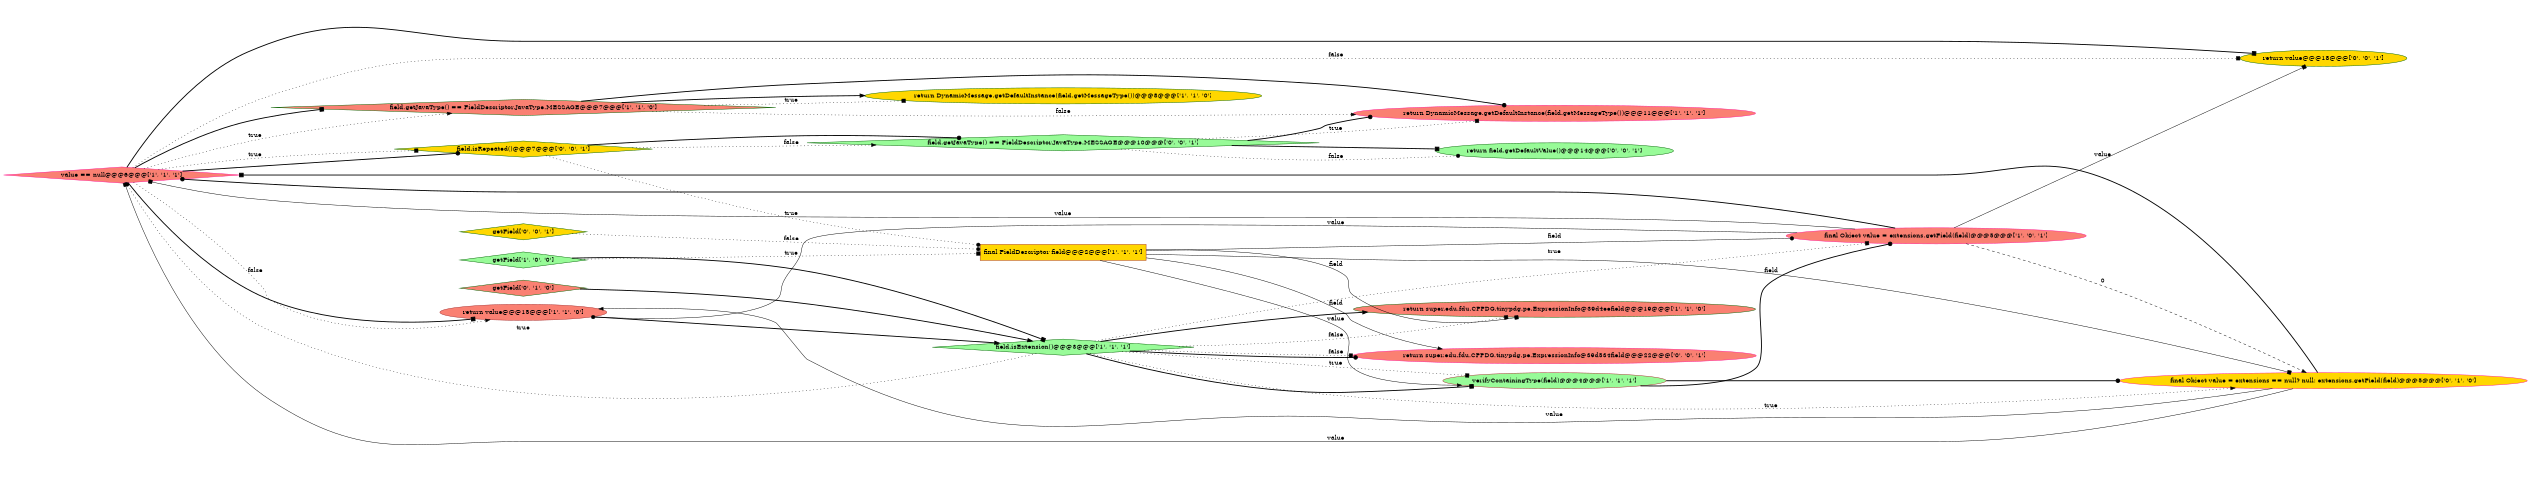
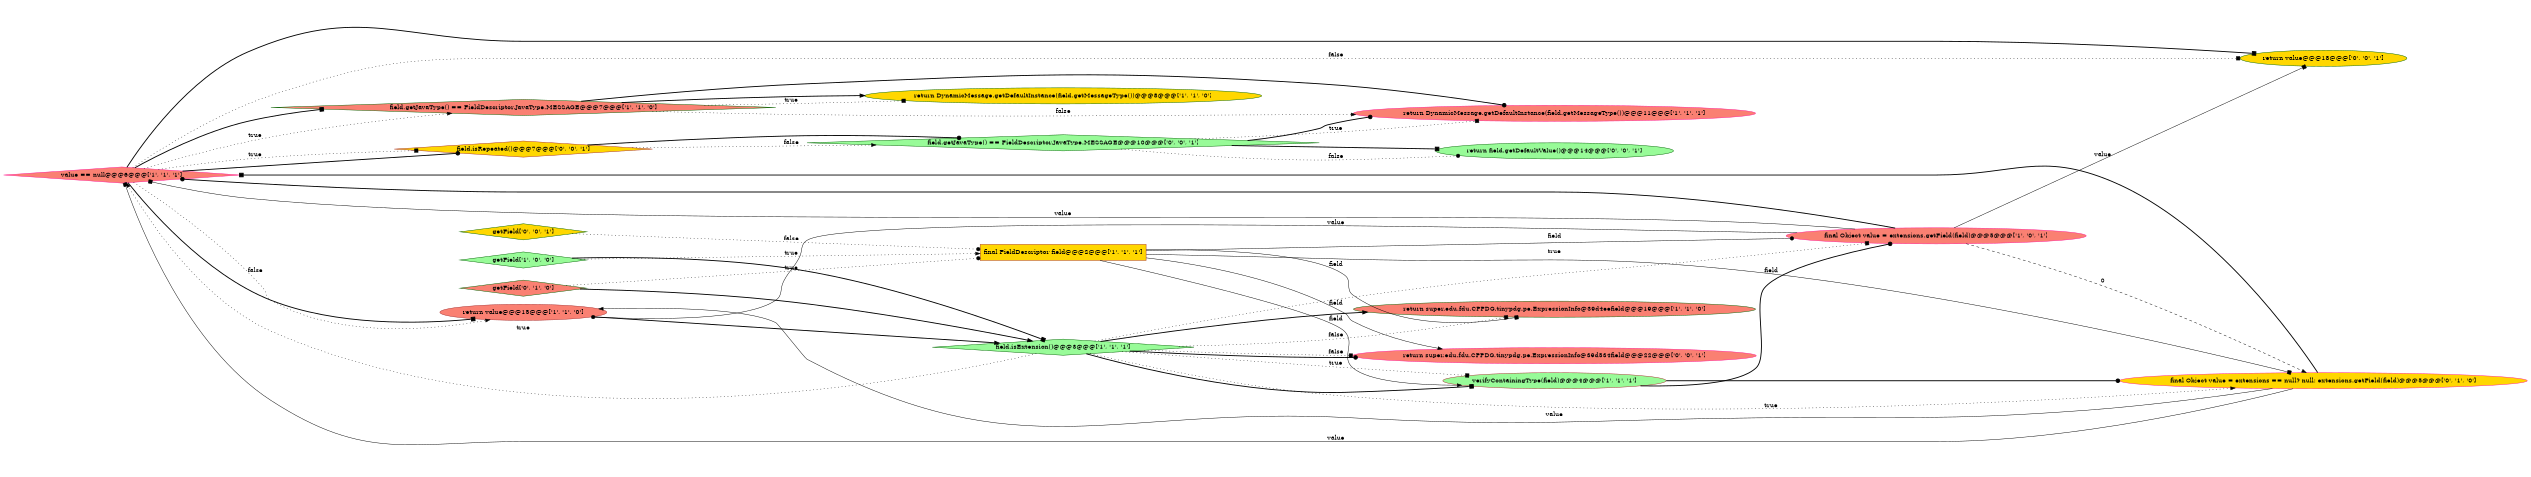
(523, 149) -> (523, 149)
(759, 211) -> (771, 272)
(778, 256) -> (778, 256)
(1336, 319) -> (1336, 319)
(549, 394) -> (549, 394)
